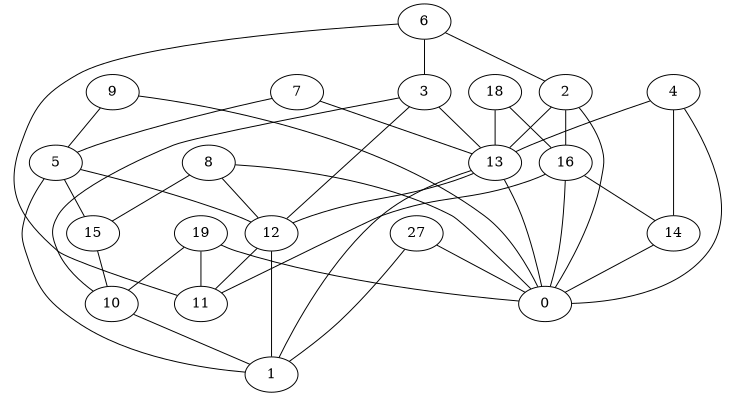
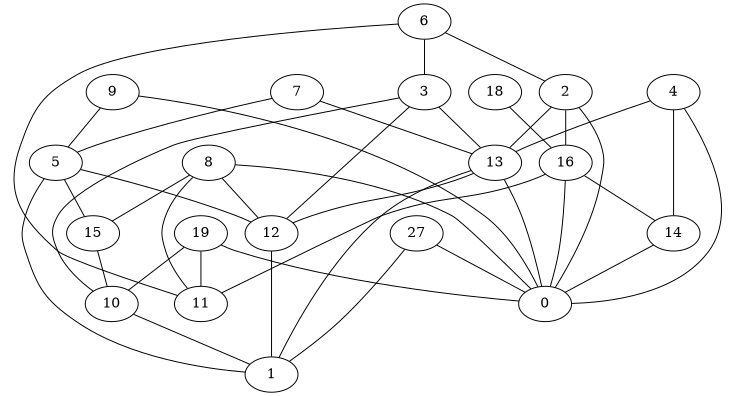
(495, 128) -> none
(236, 269) -> (162, 231)
